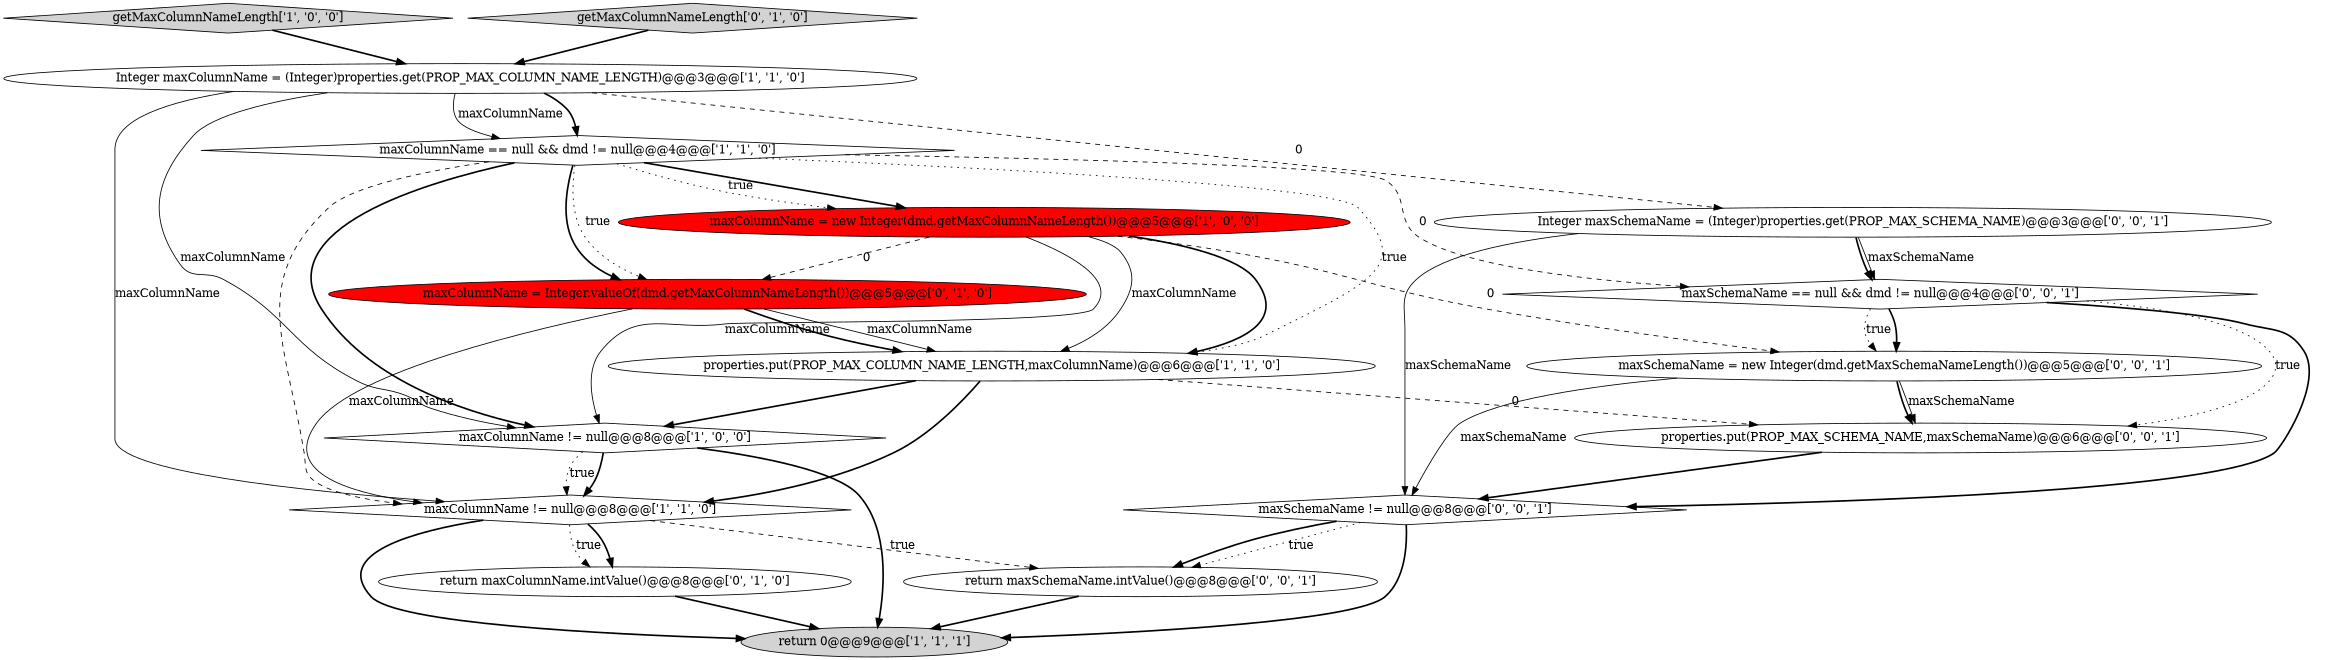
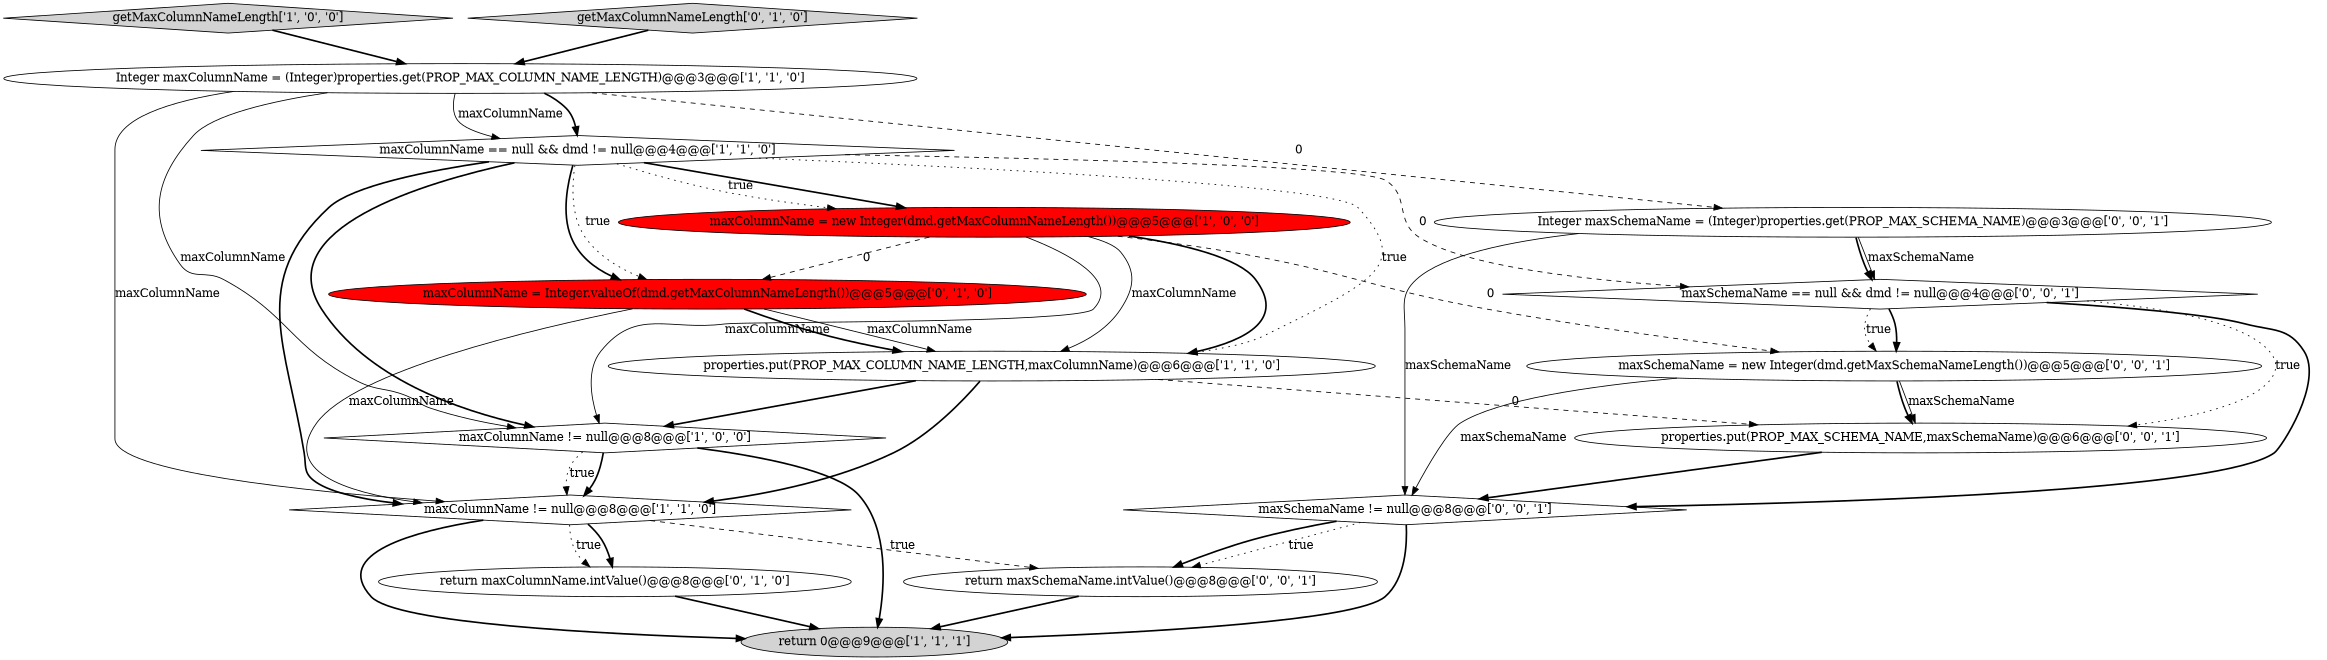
(281, 297) -> (281, 297)
